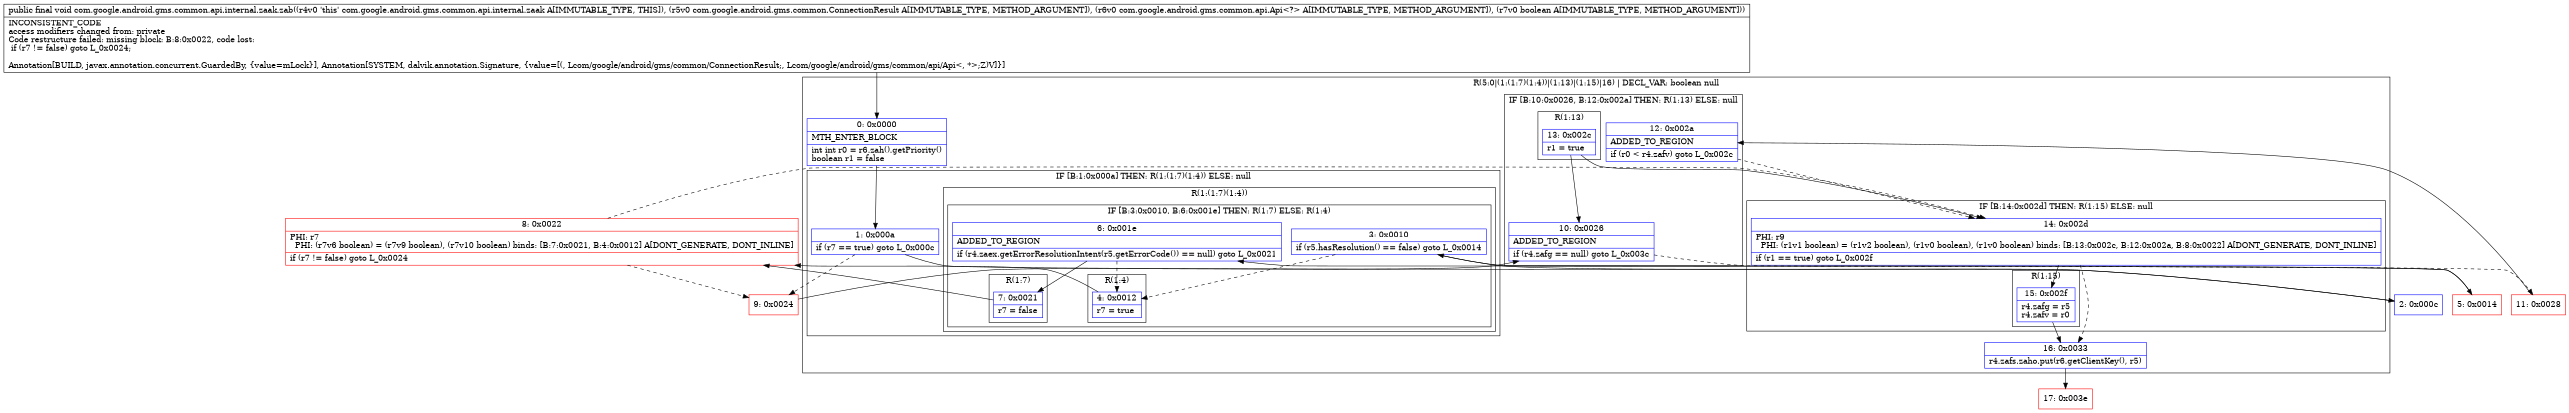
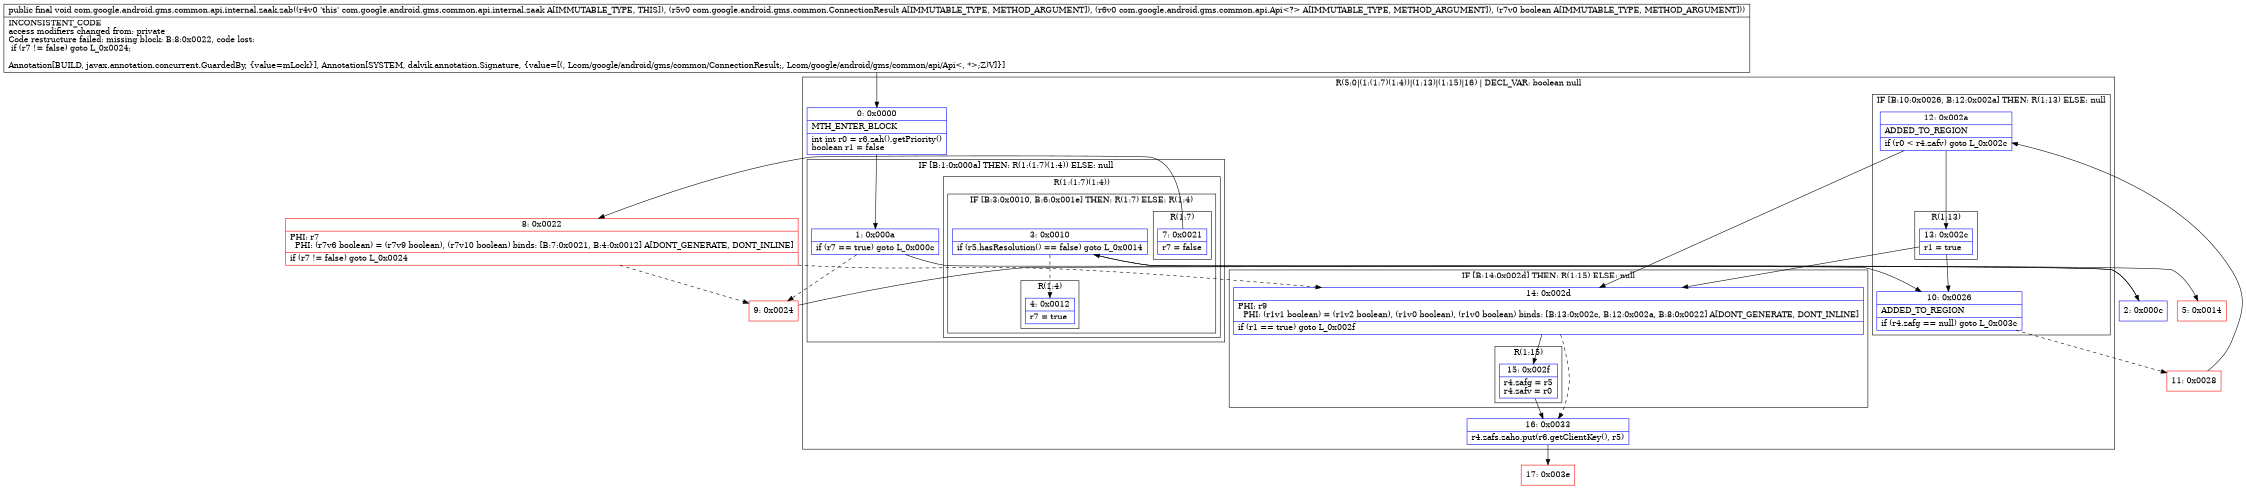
none -> (1946, 187)
(1853, 188) -> (1755, 218)
(1117, 242) -> none
(929, 266) -> none
